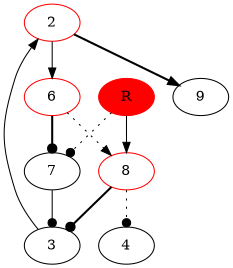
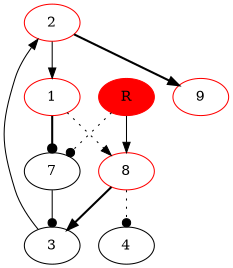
(52, 97) -> (52, 97)
(201, 97) -> (201, 97)
(92, 205) -> (93, 205)
